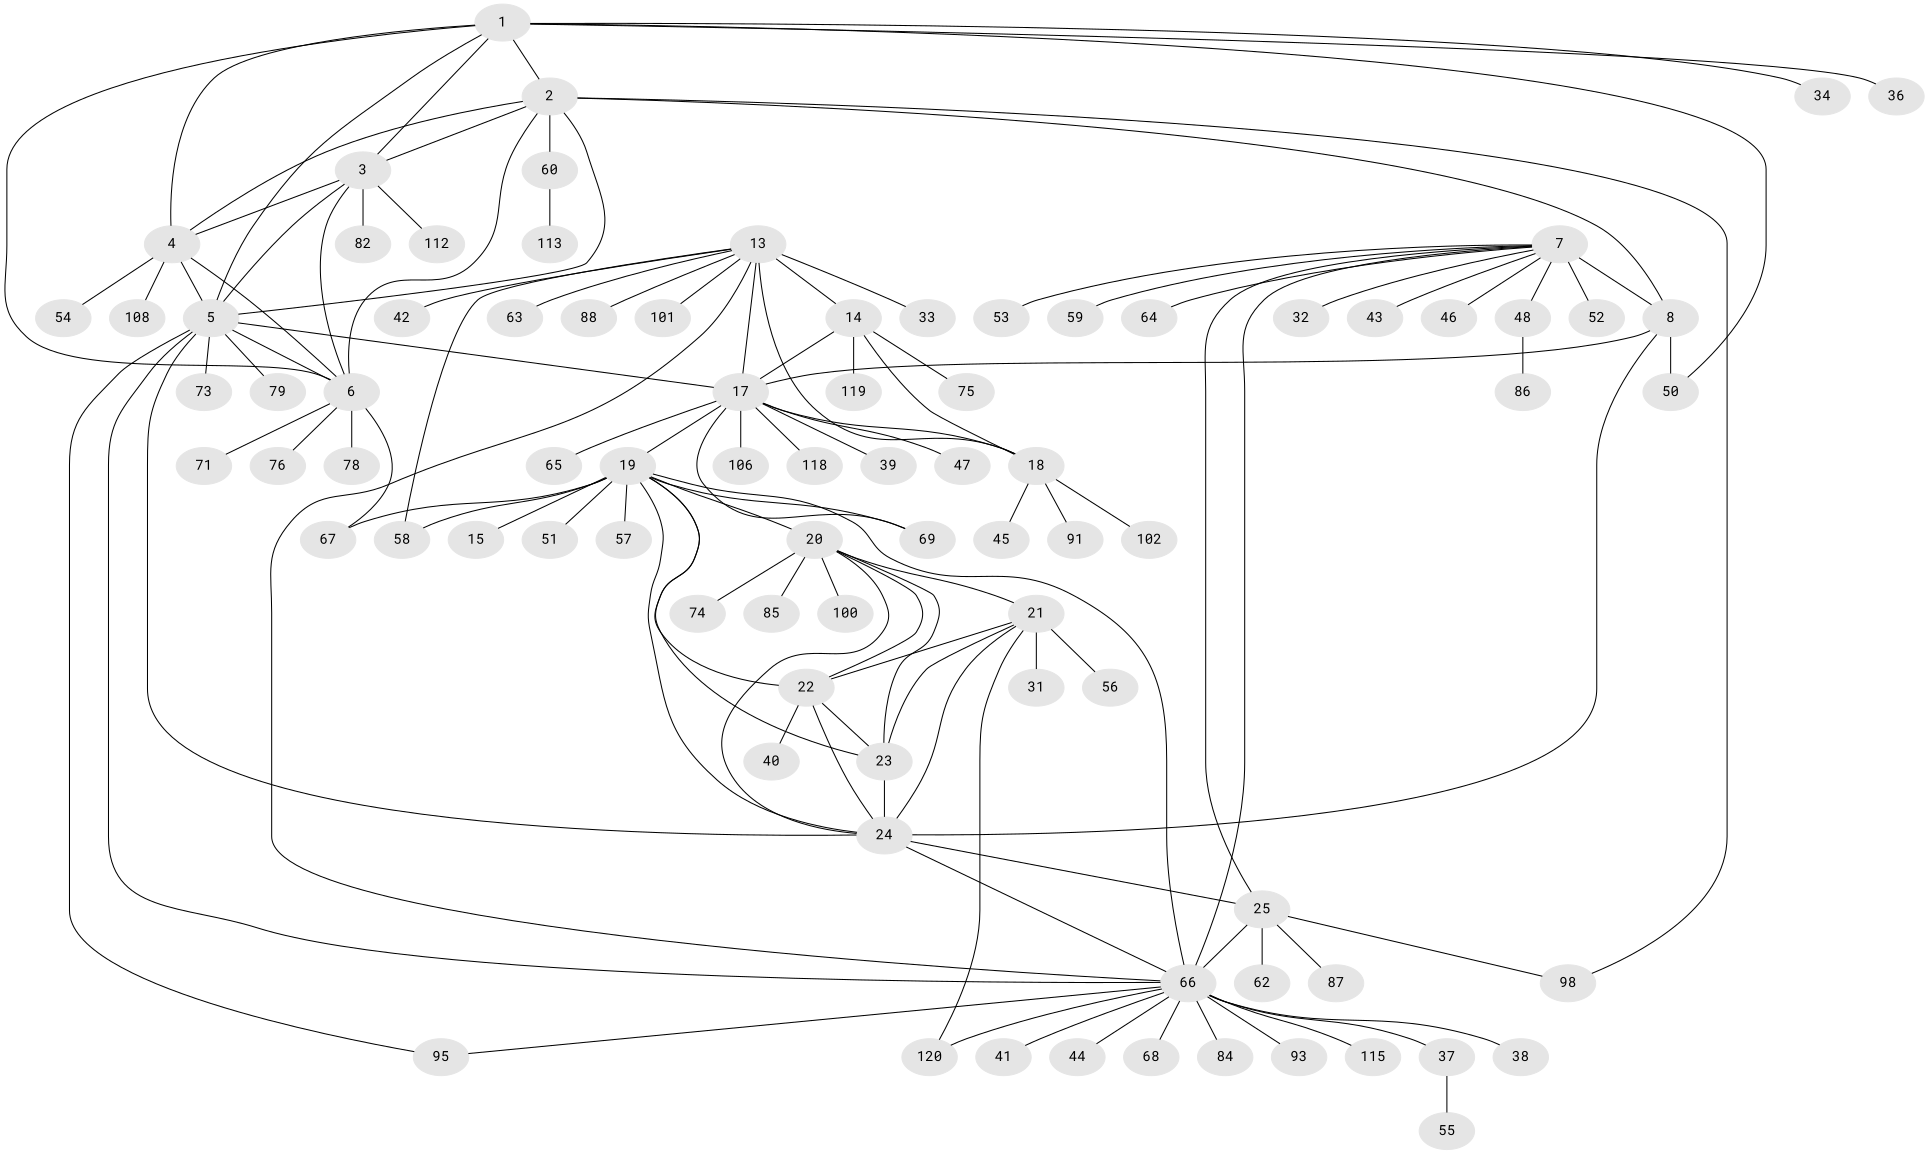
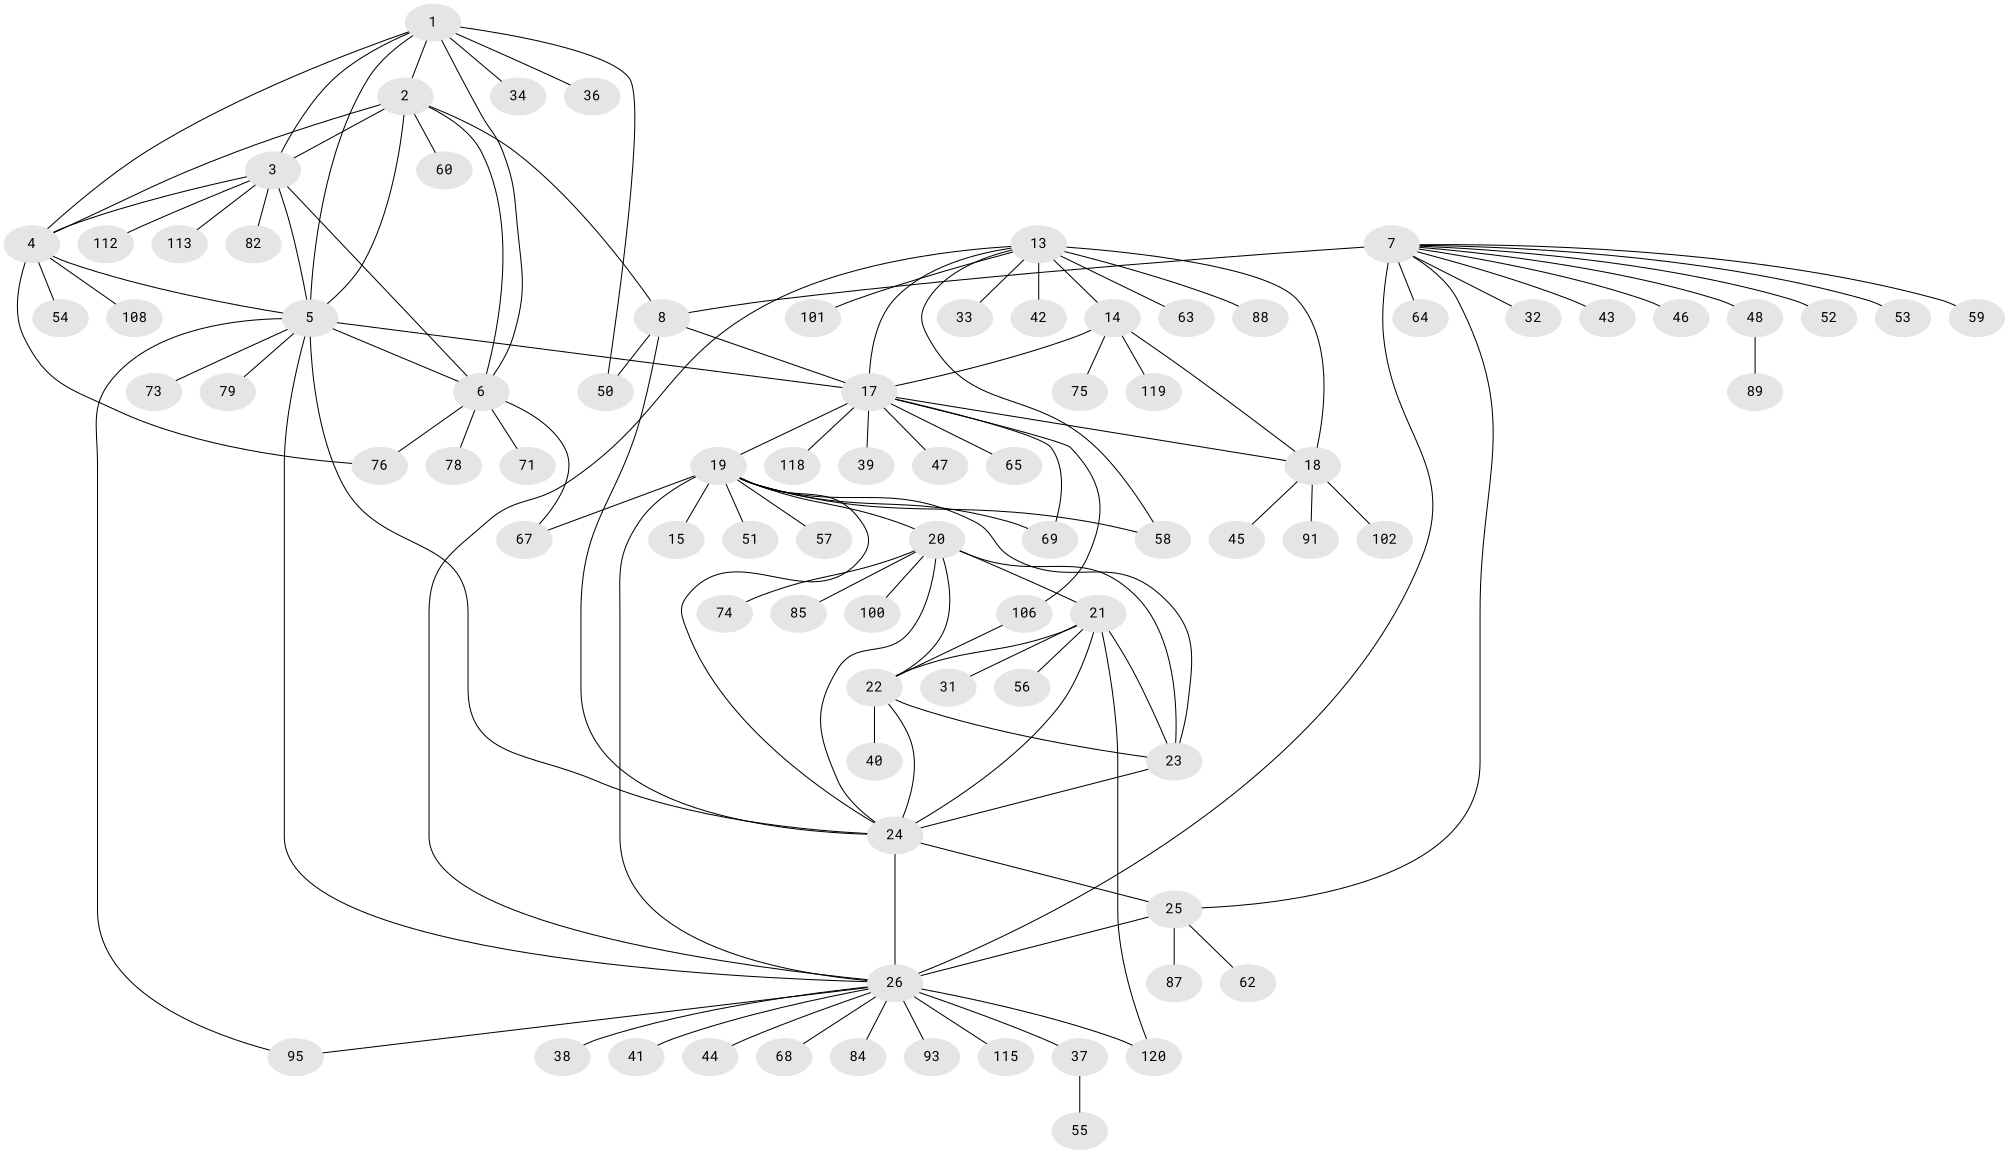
(550, 207) -> (226, 207)
(270, 317) -> (137, 419)
(1523, 392) -> (1755, 392)
(686, 657) -> (949, 651)
(1188, 983) -> (895, 983)
(1568, 983) -> none
